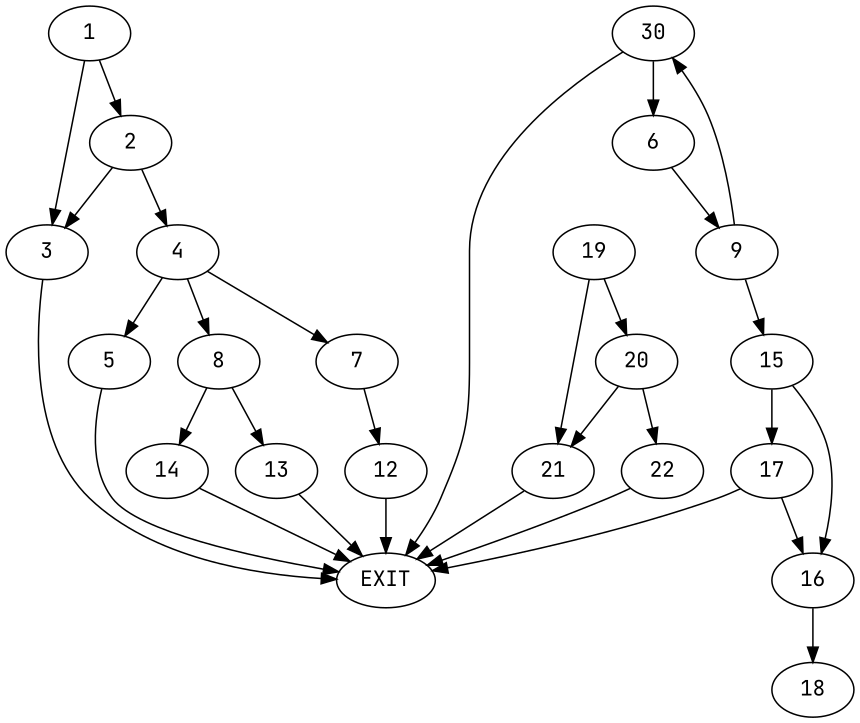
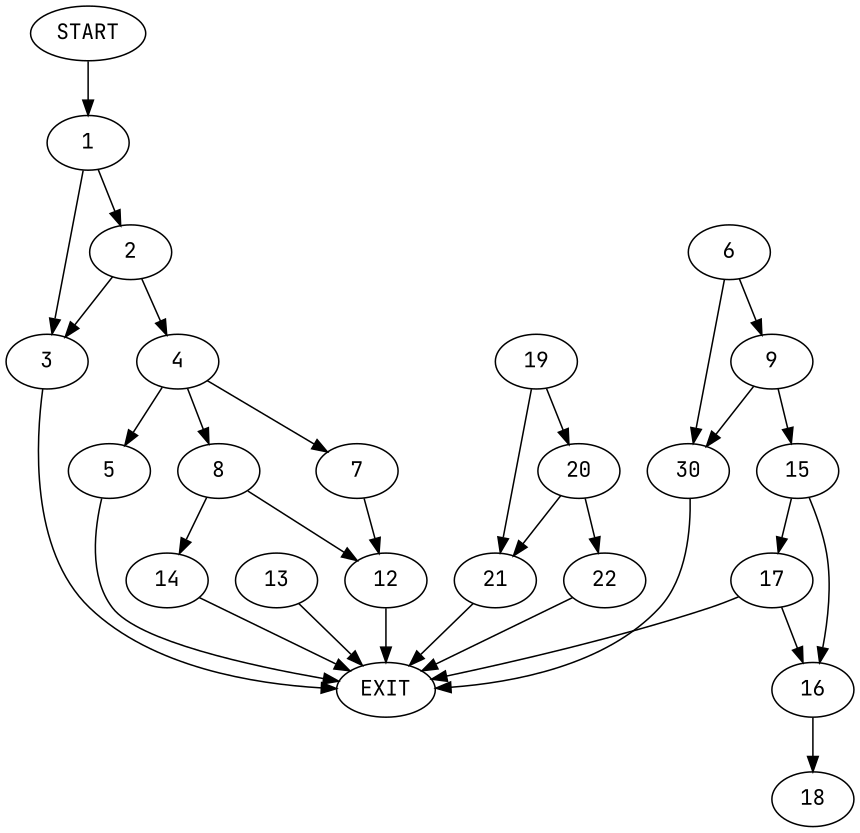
none -> (88, 33)
(653, 81) -> (710, 354)
(244, 410) -> (296, 522)
